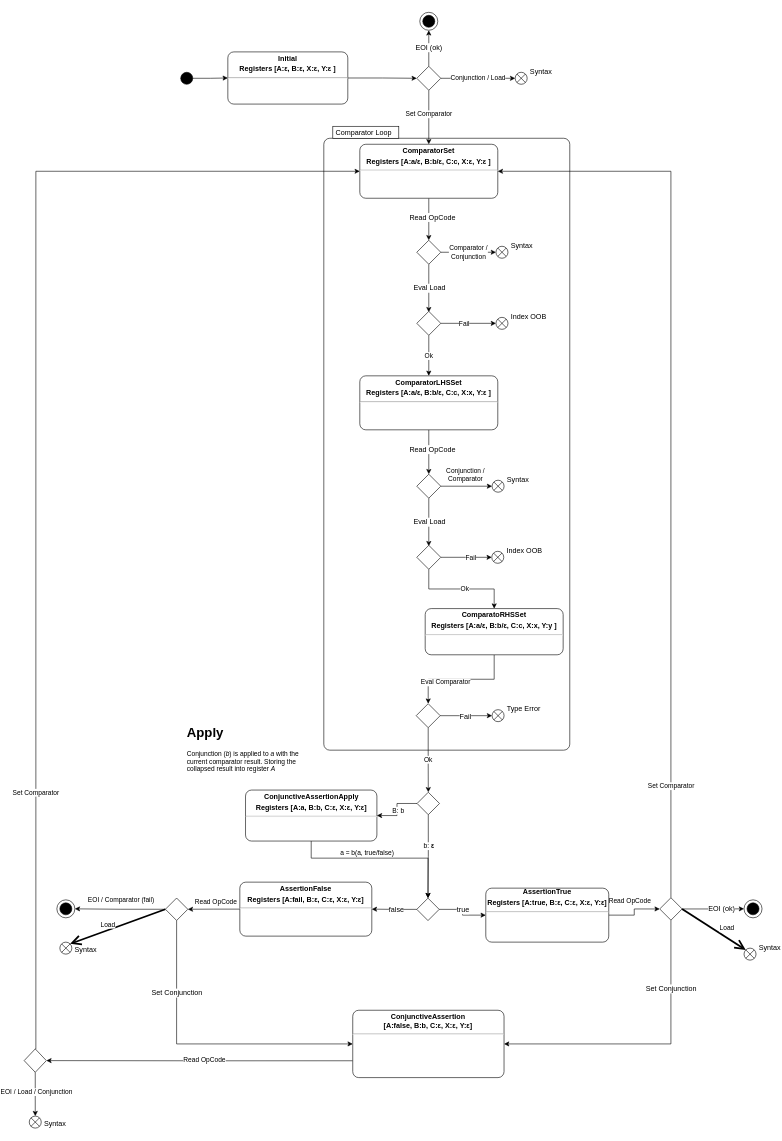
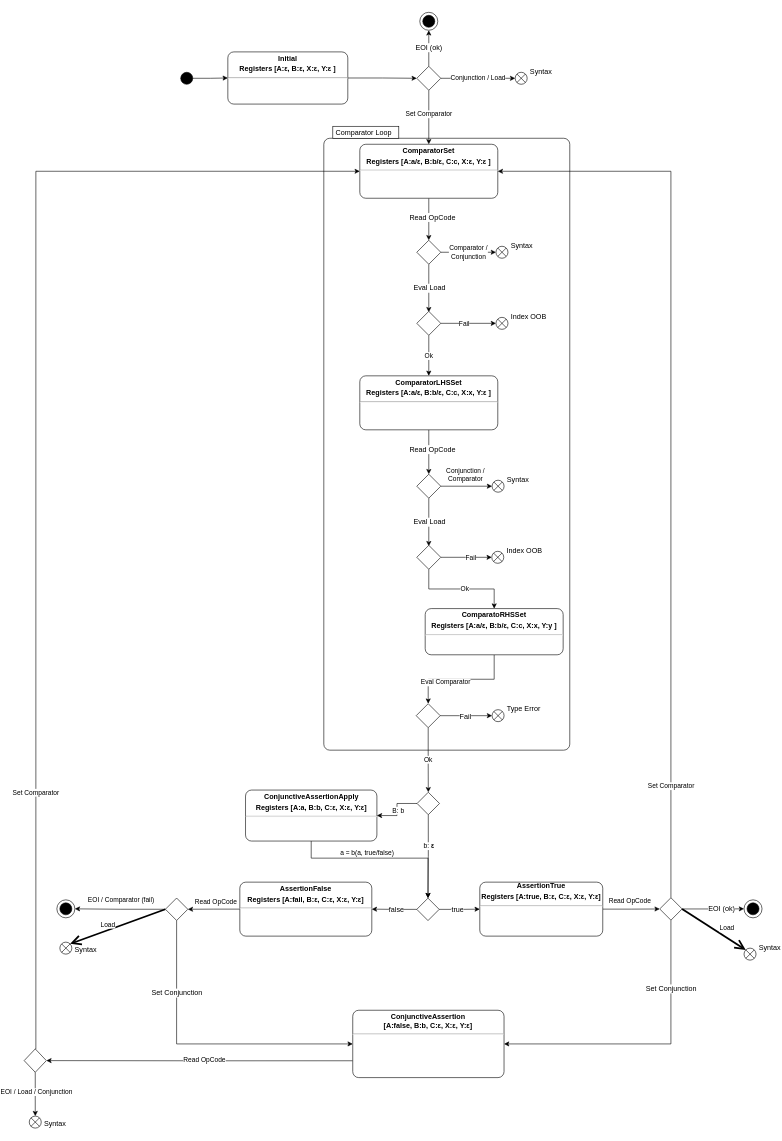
(245, 746) -> none
(547, 915) -> (541, 909)
